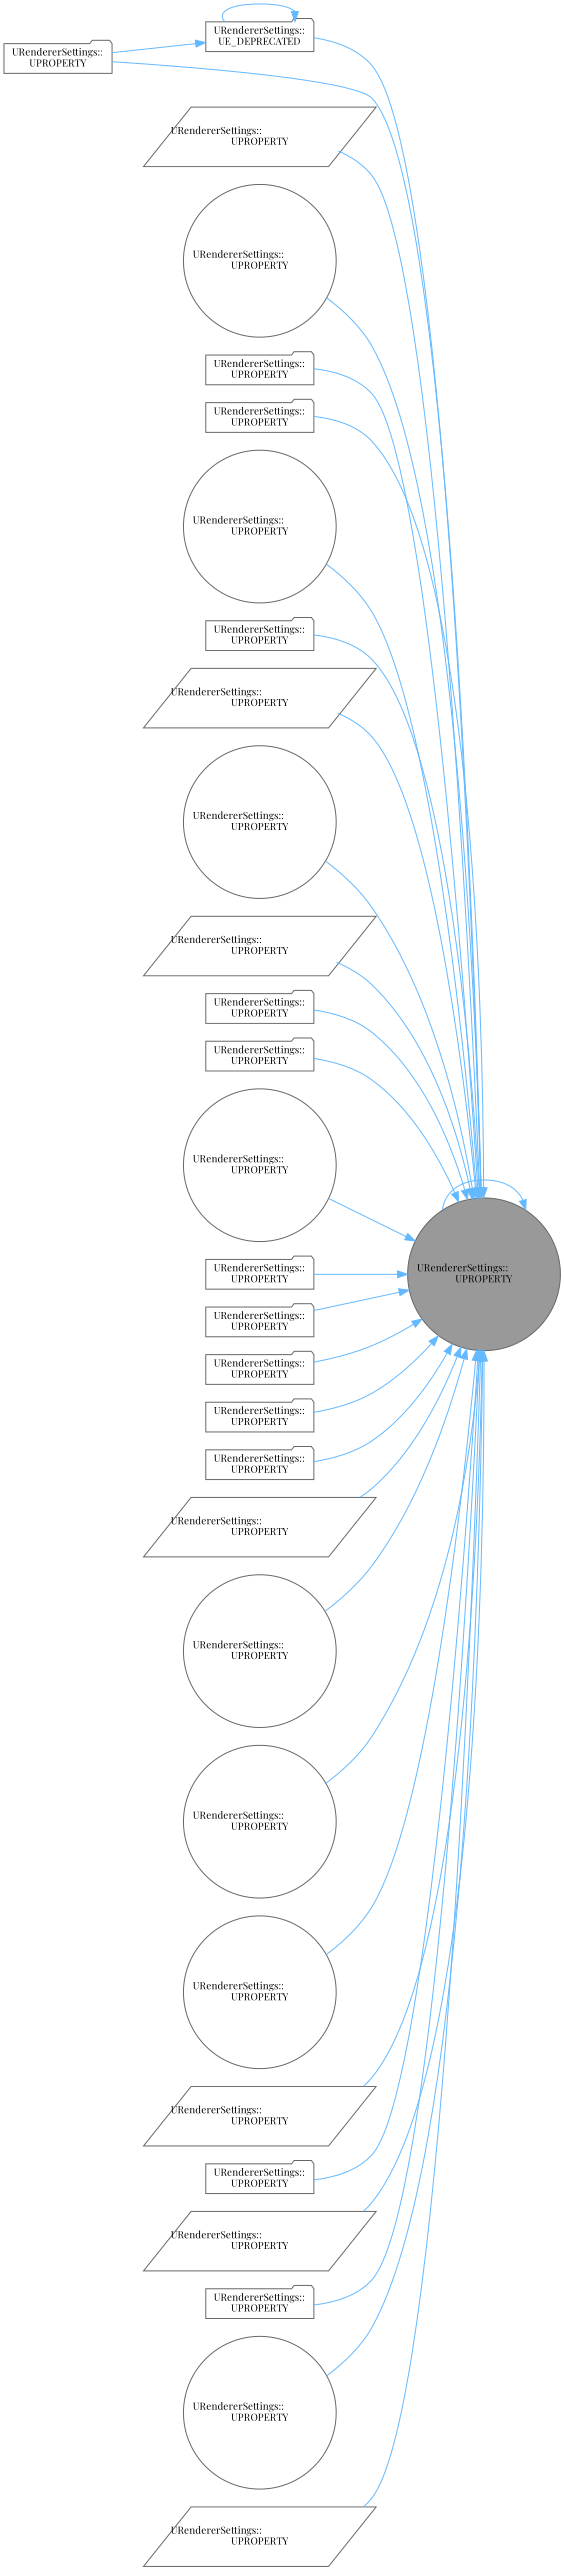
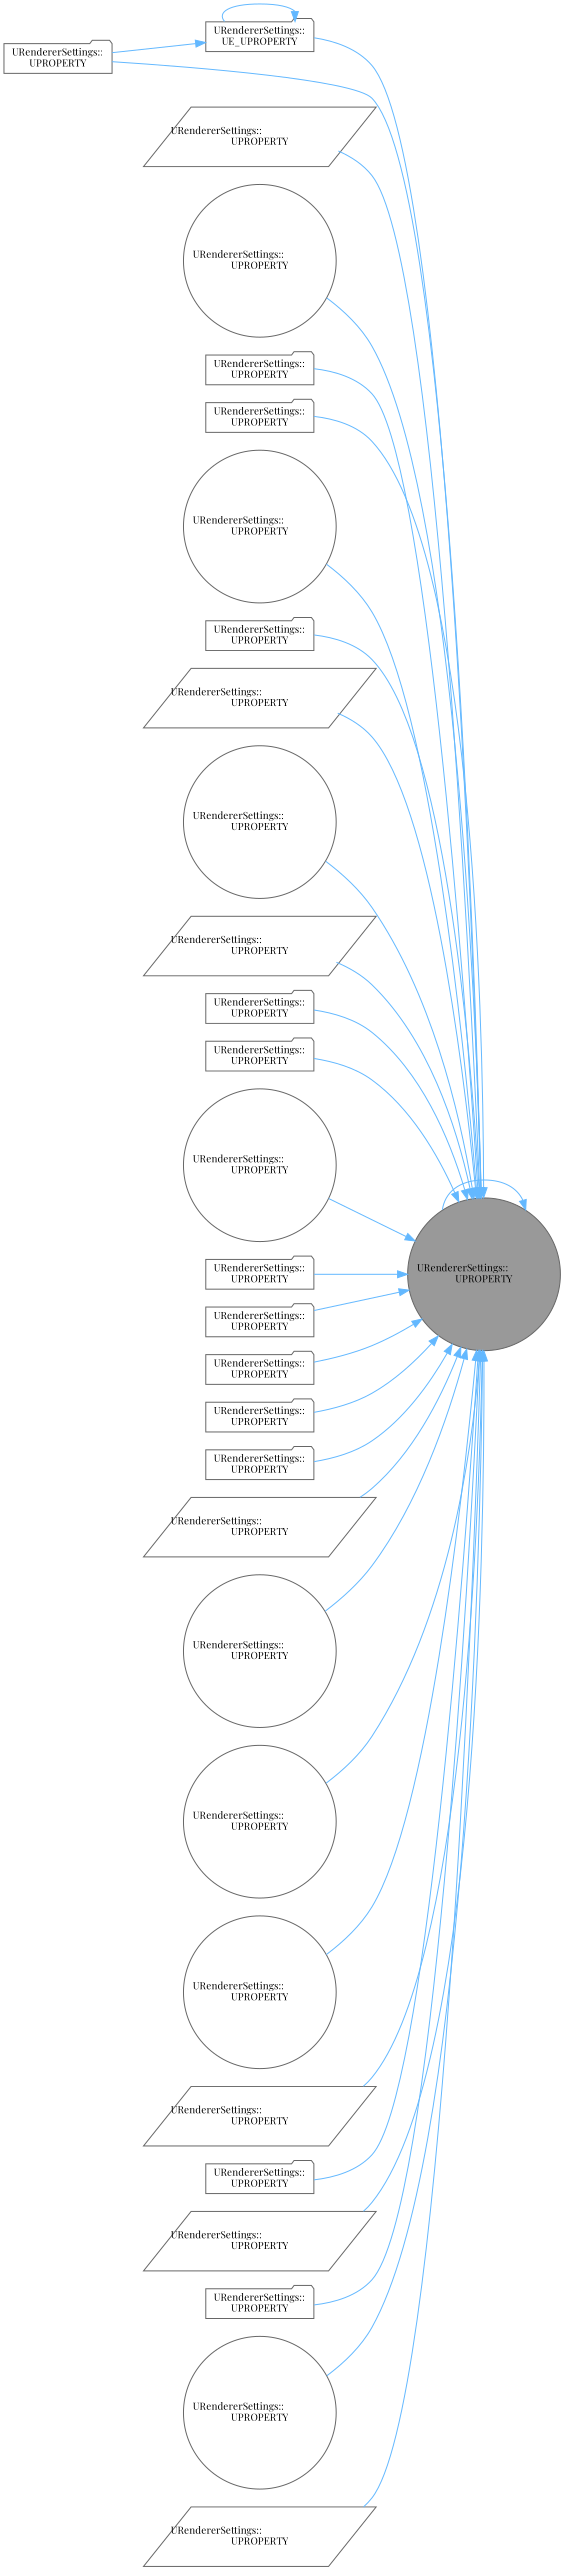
(260, 37) -> (260, 37)
